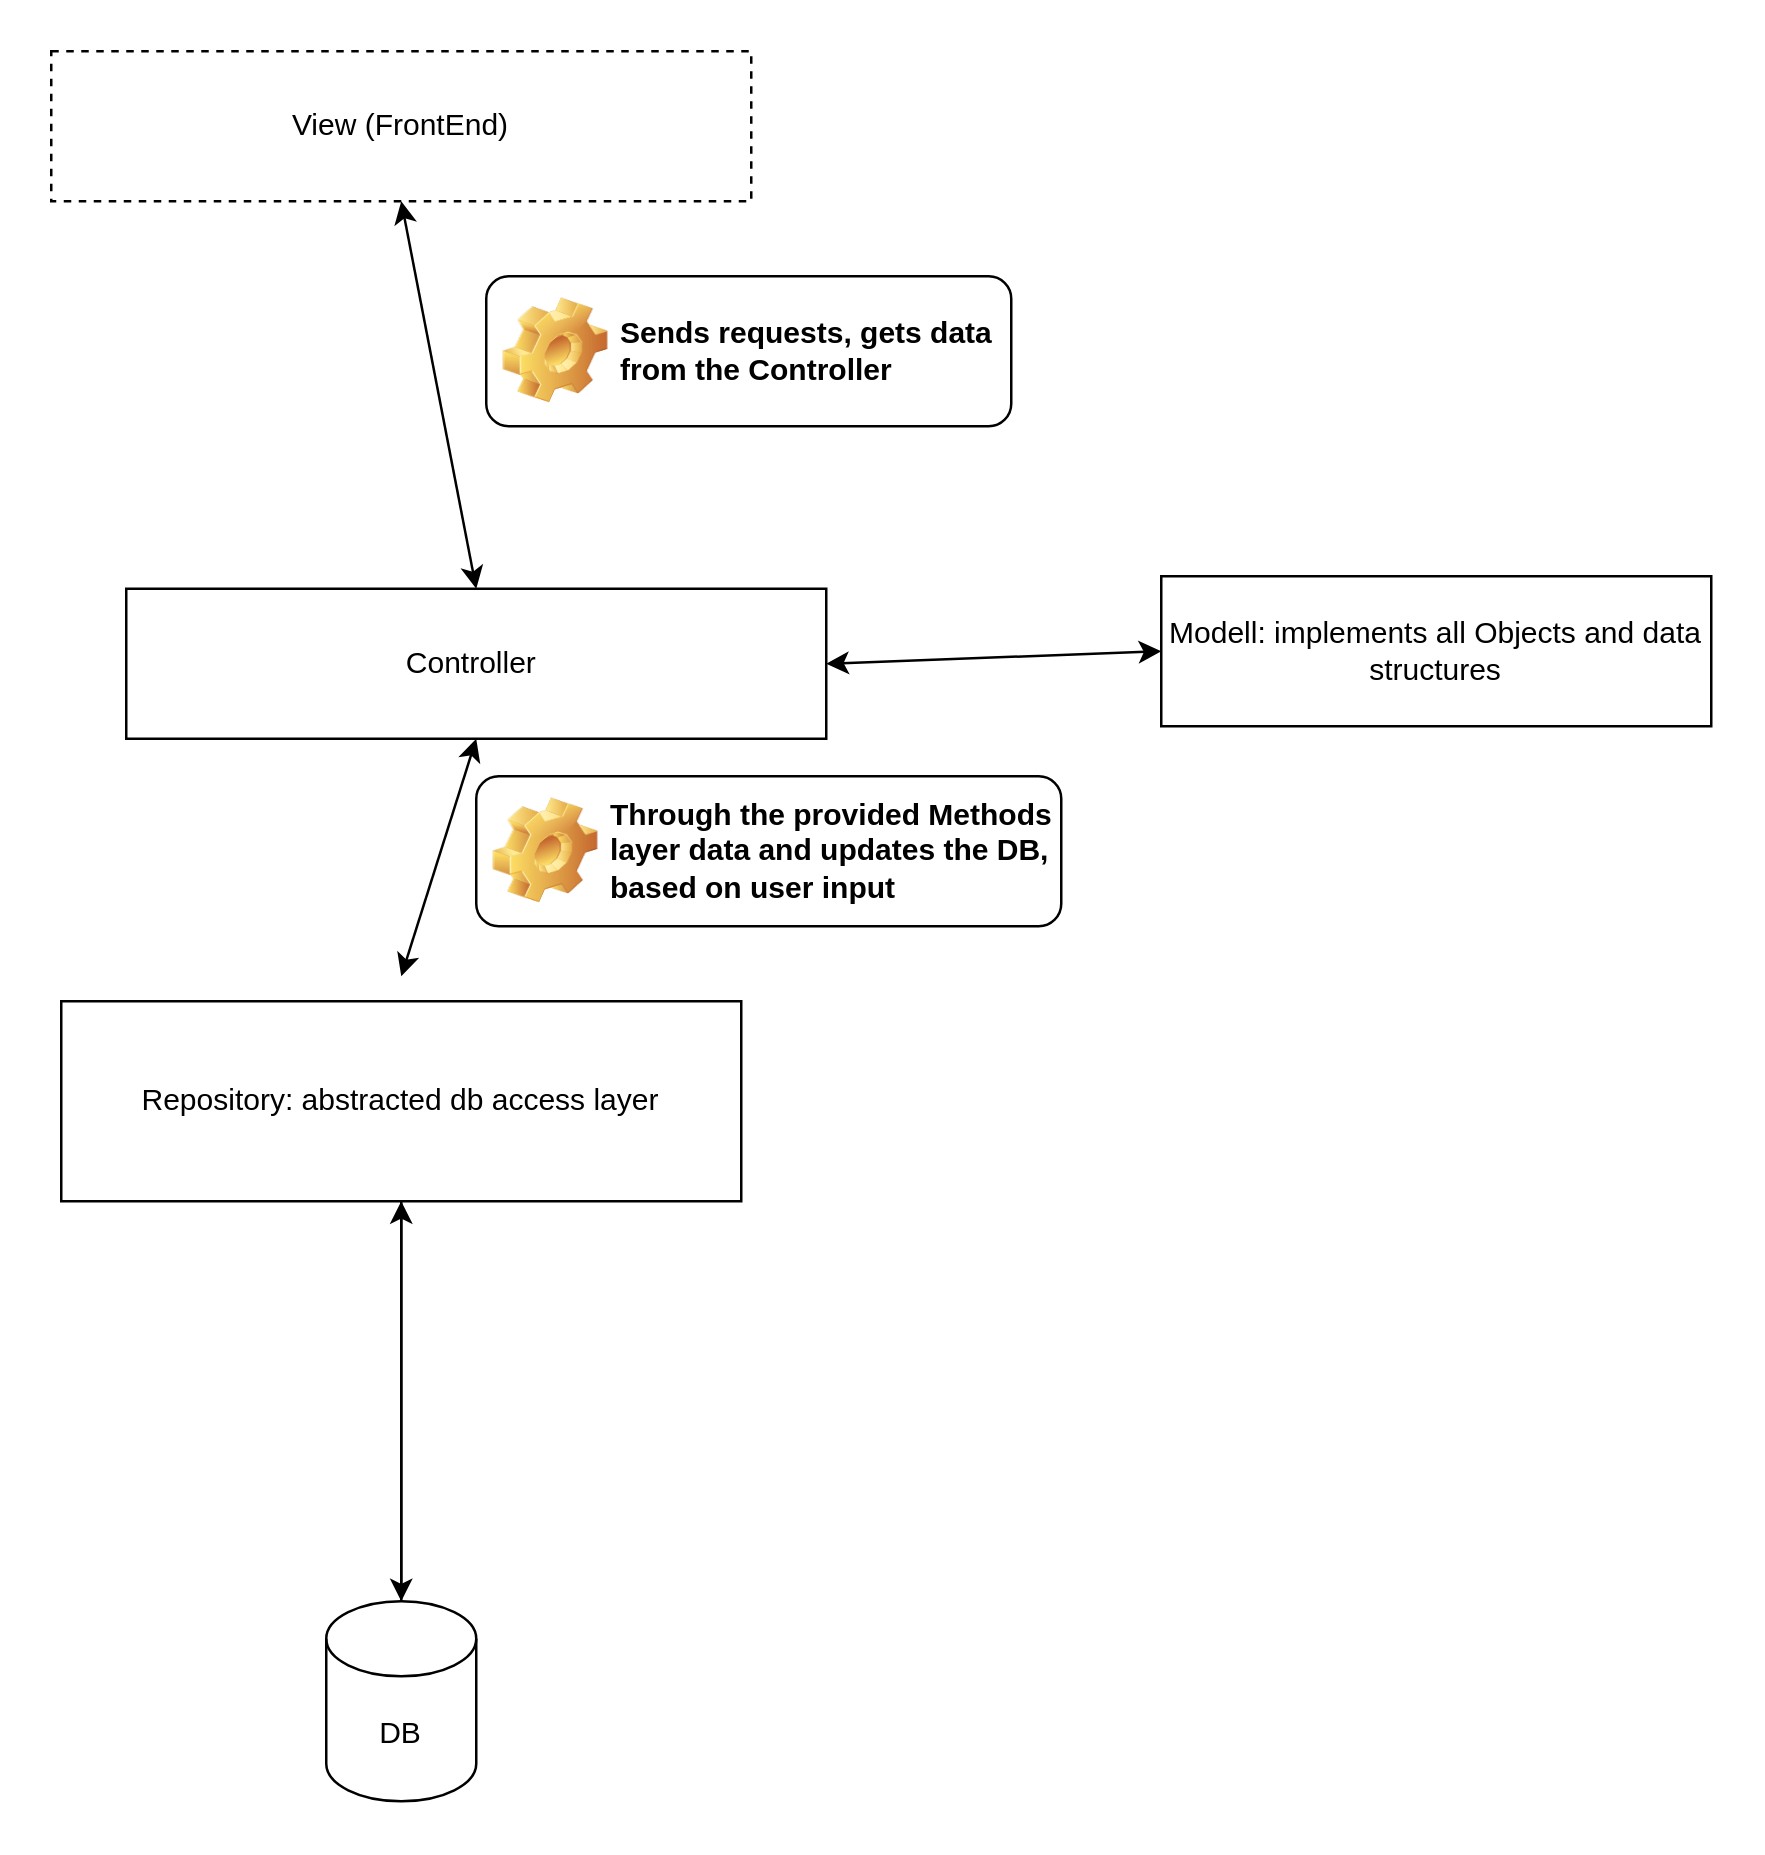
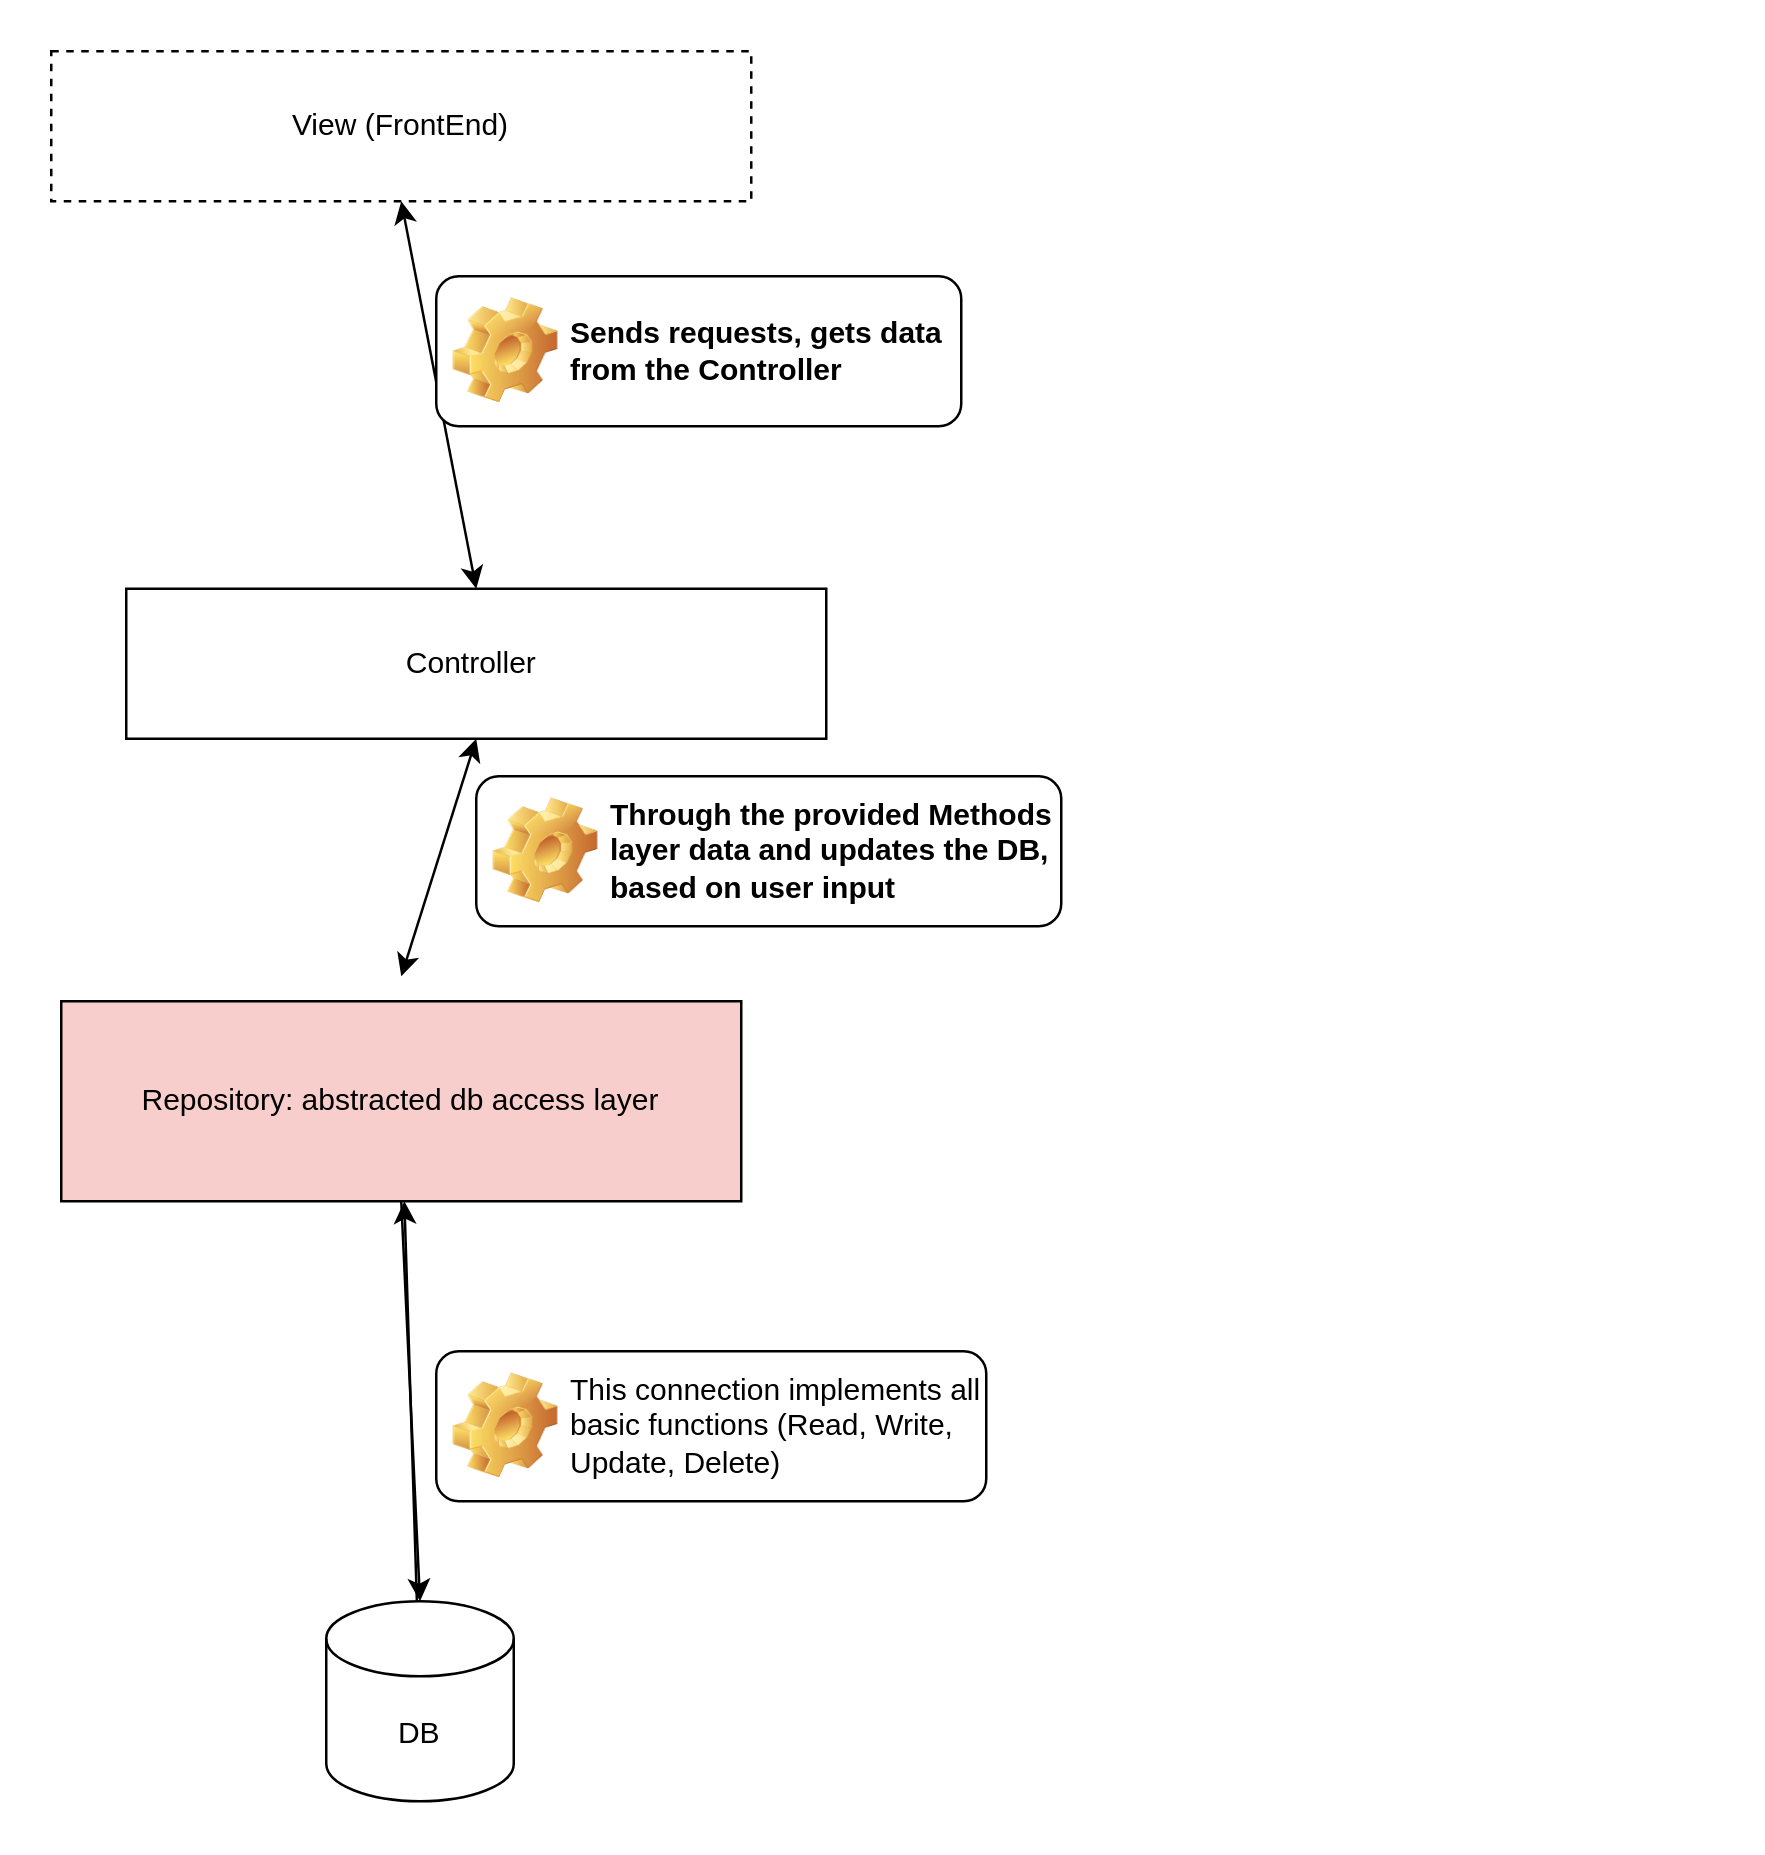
(749, 351) -> (699, 351)
(1436, 651) -> none
(993, 658) -> none
(401, 1101) -> (401, 1101)
none -> (711, 1426)
(401, 1701) -> (420, 1701)
